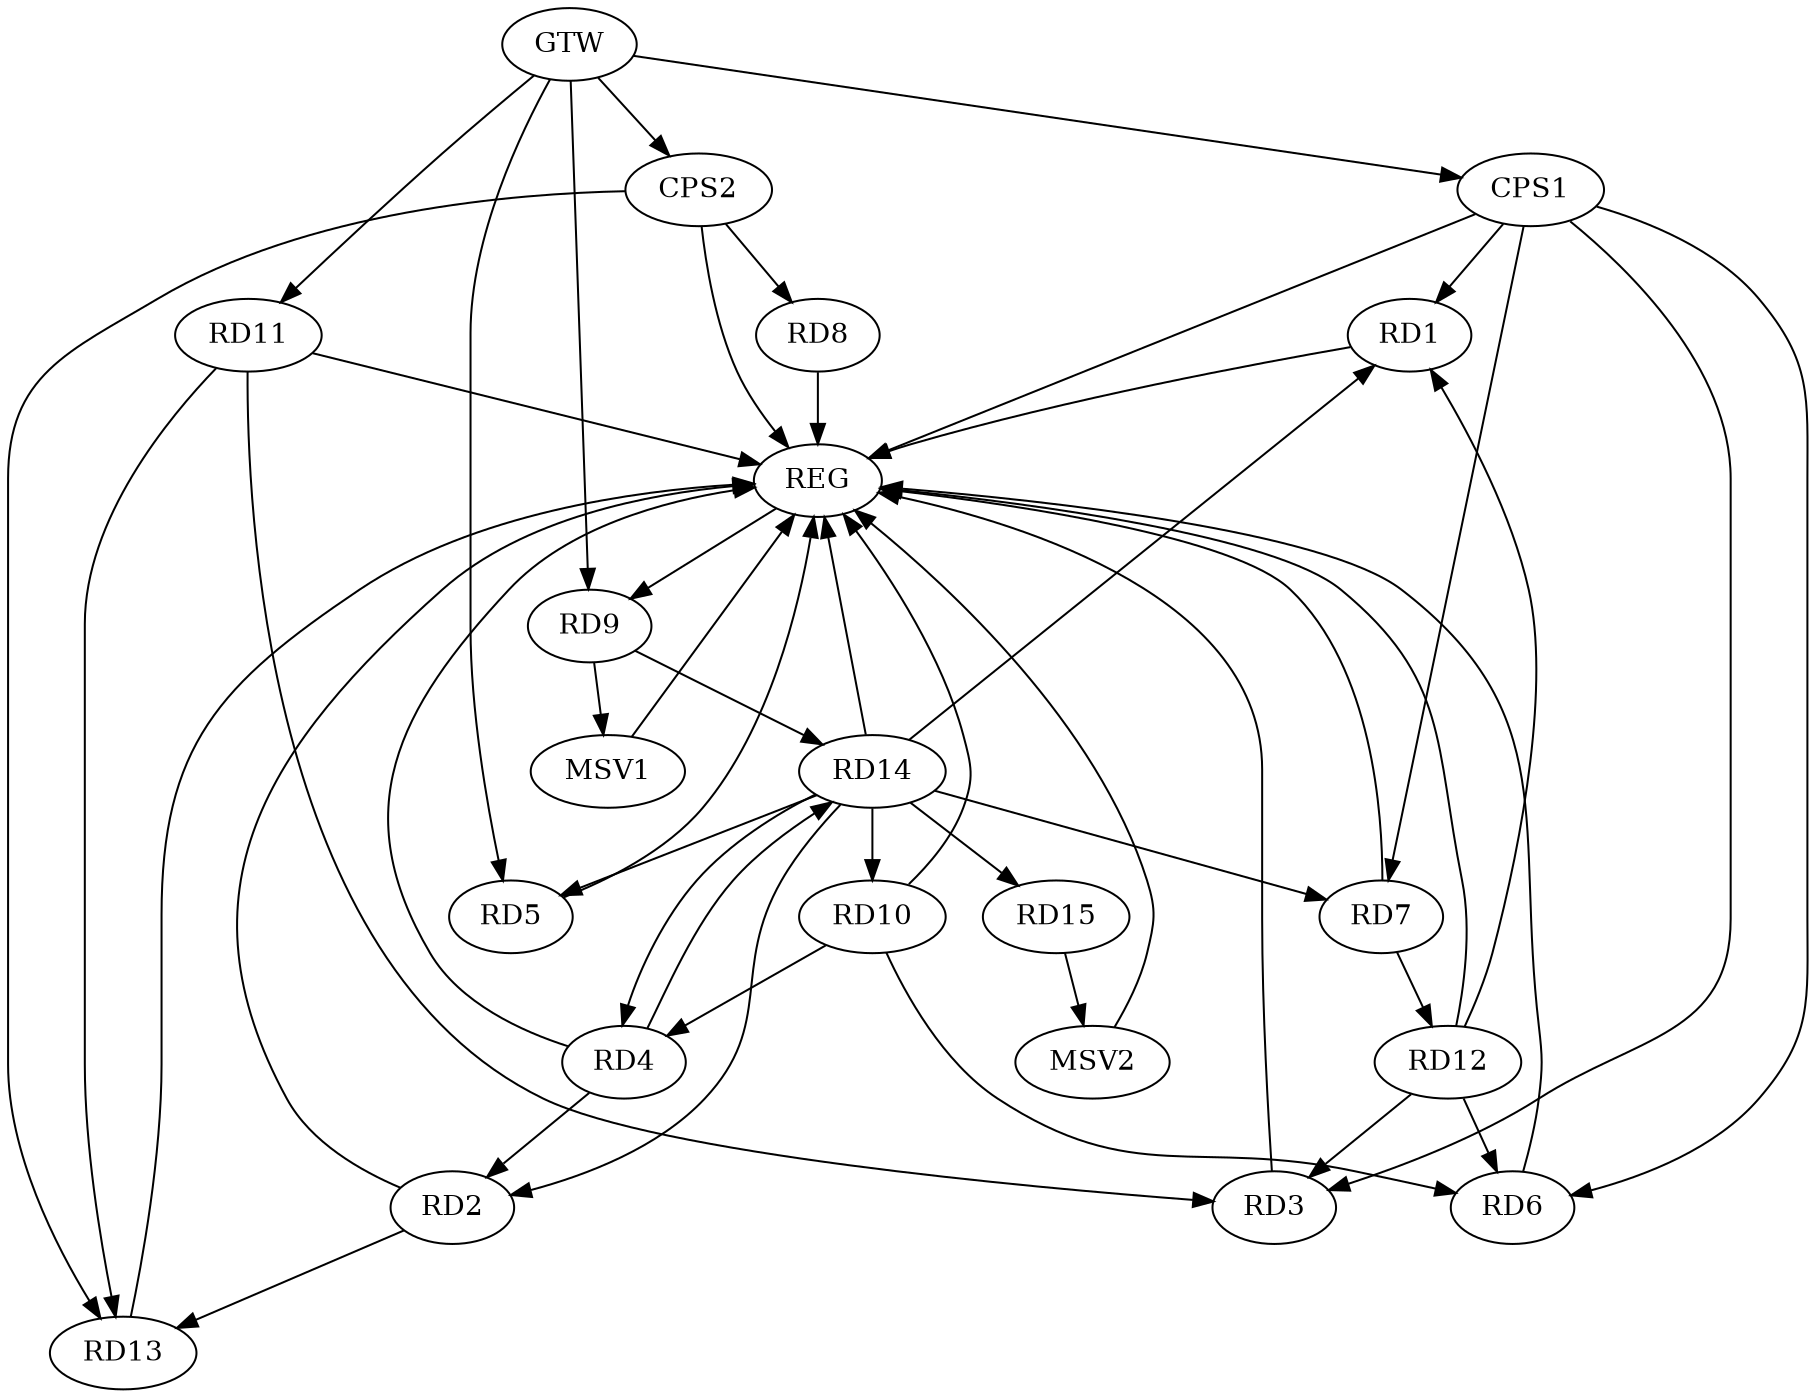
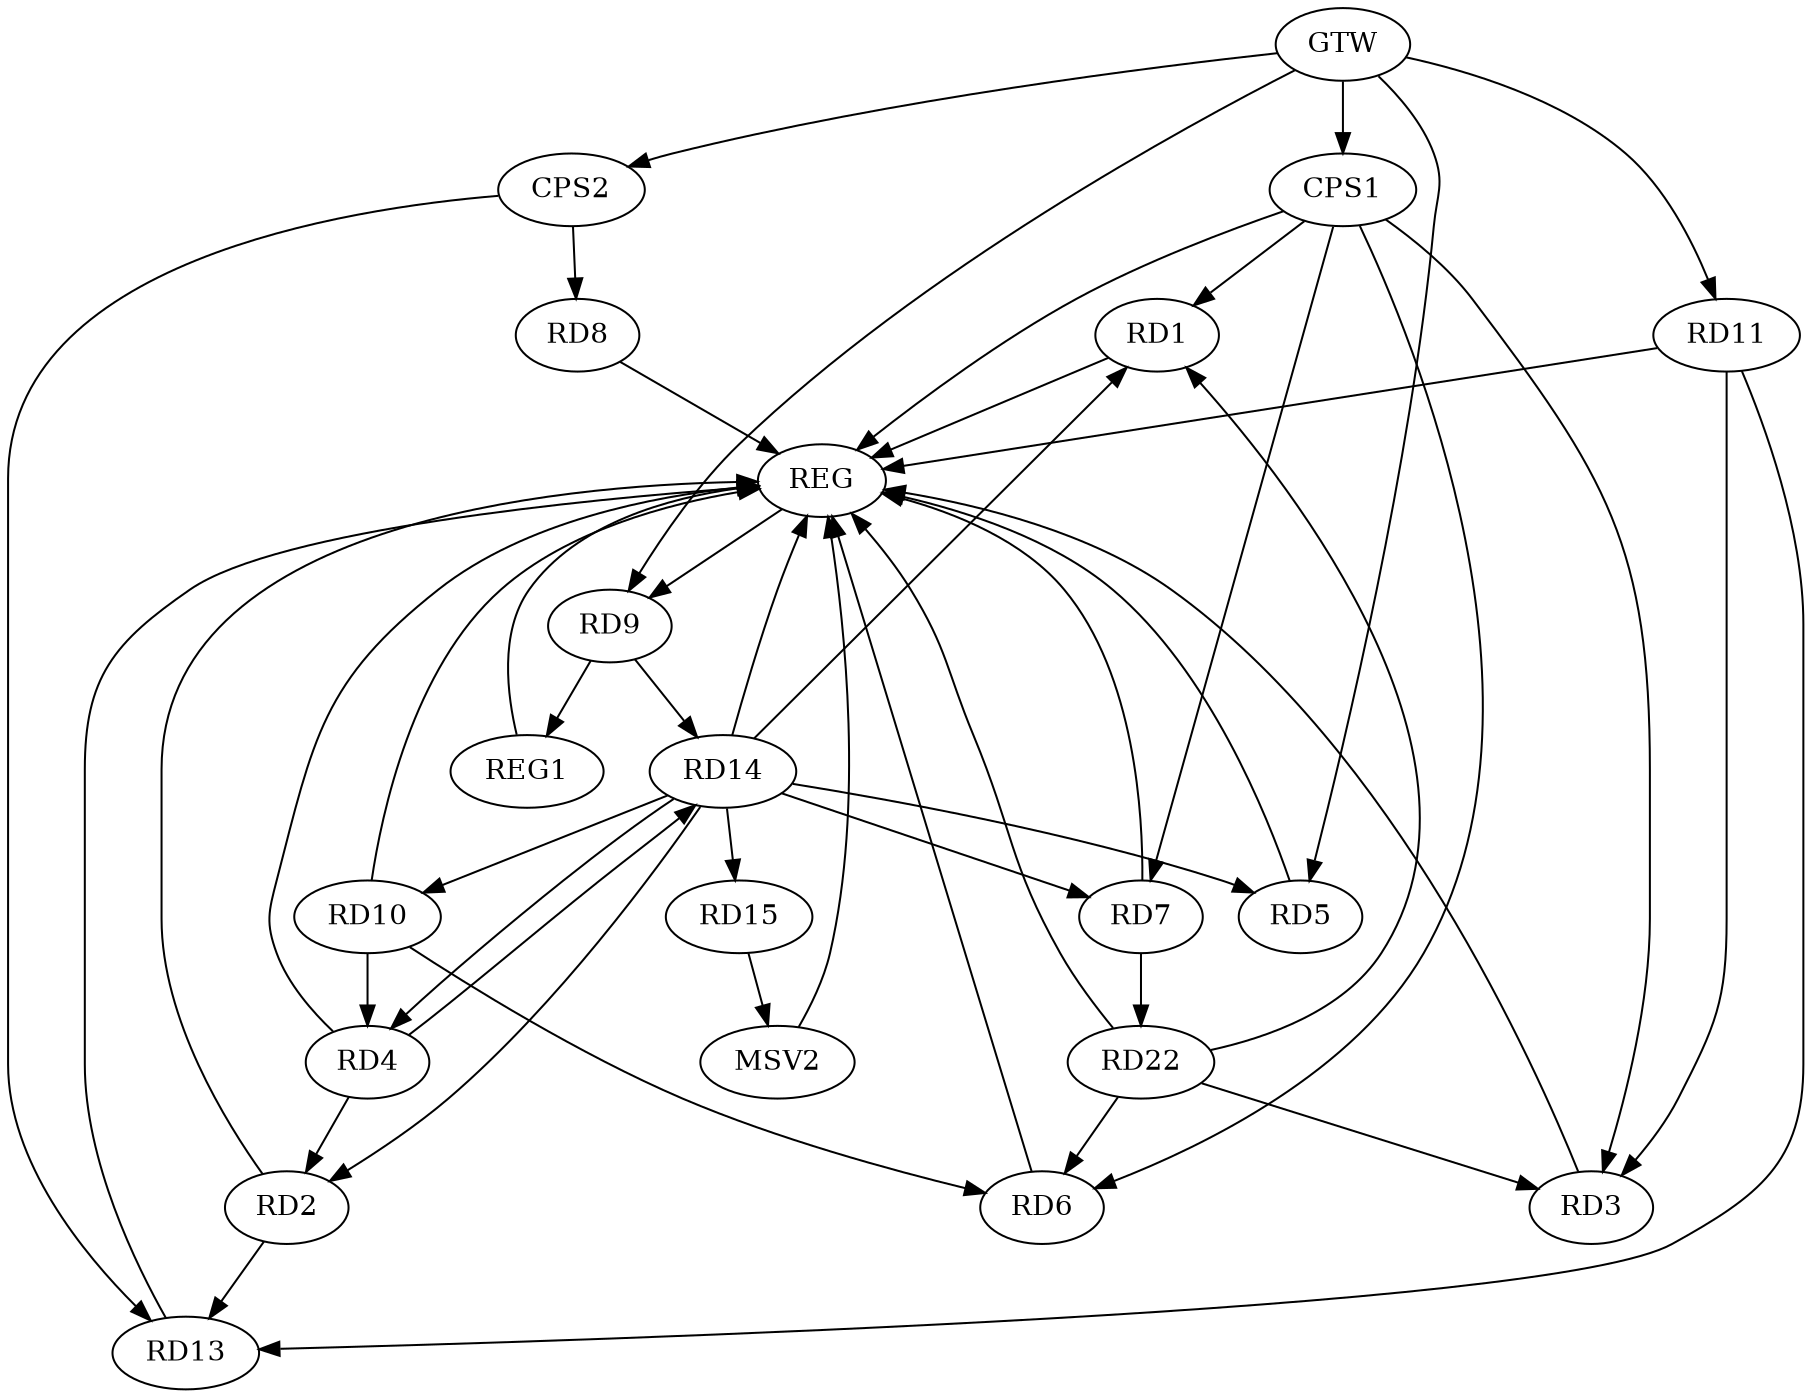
(723, 335) -> none
(608, 771) -> (527, 771)
(1448, 1062) -> (1141, 1062)
